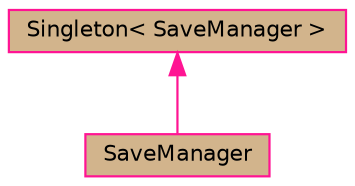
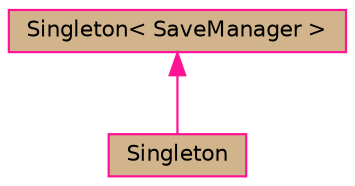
(177, 155) -> (177, 155)
